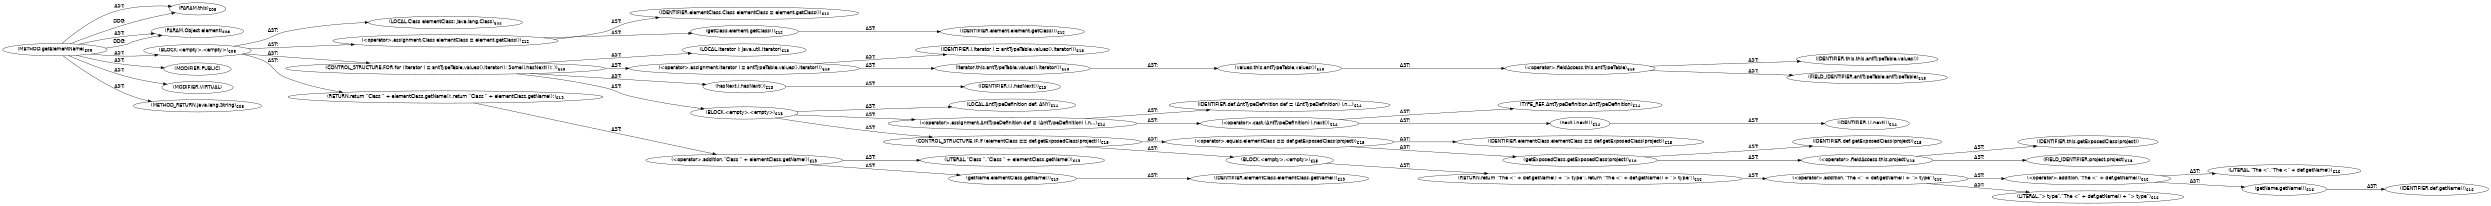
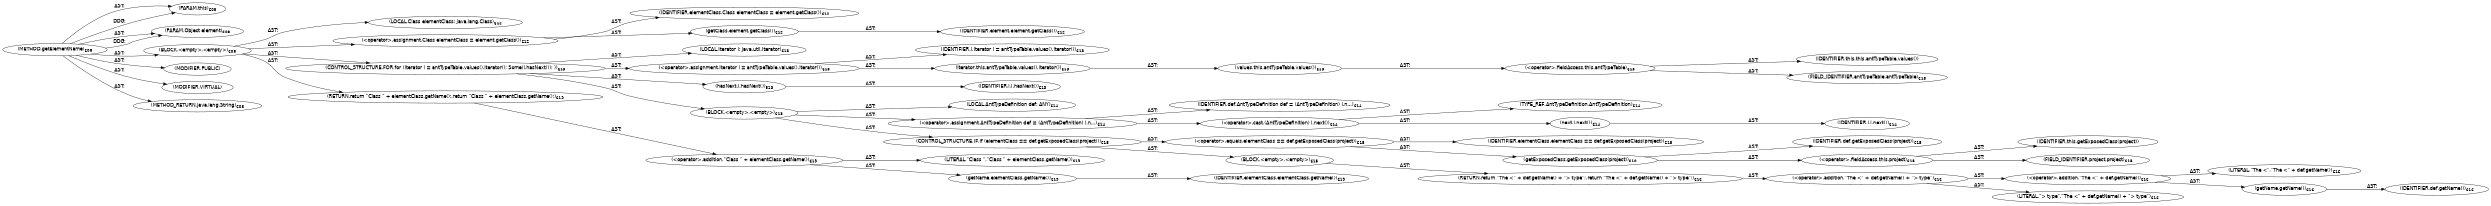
(769, 86) -> (769, 86)
